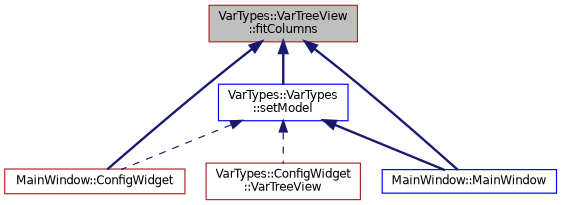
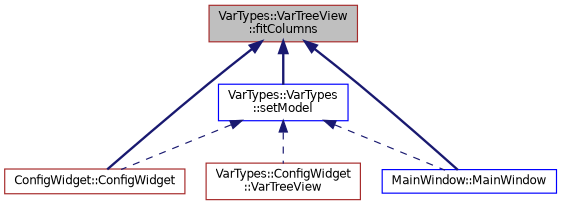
(390, 148) -> (390, 148)
(95, 181) -> (95, 181)
